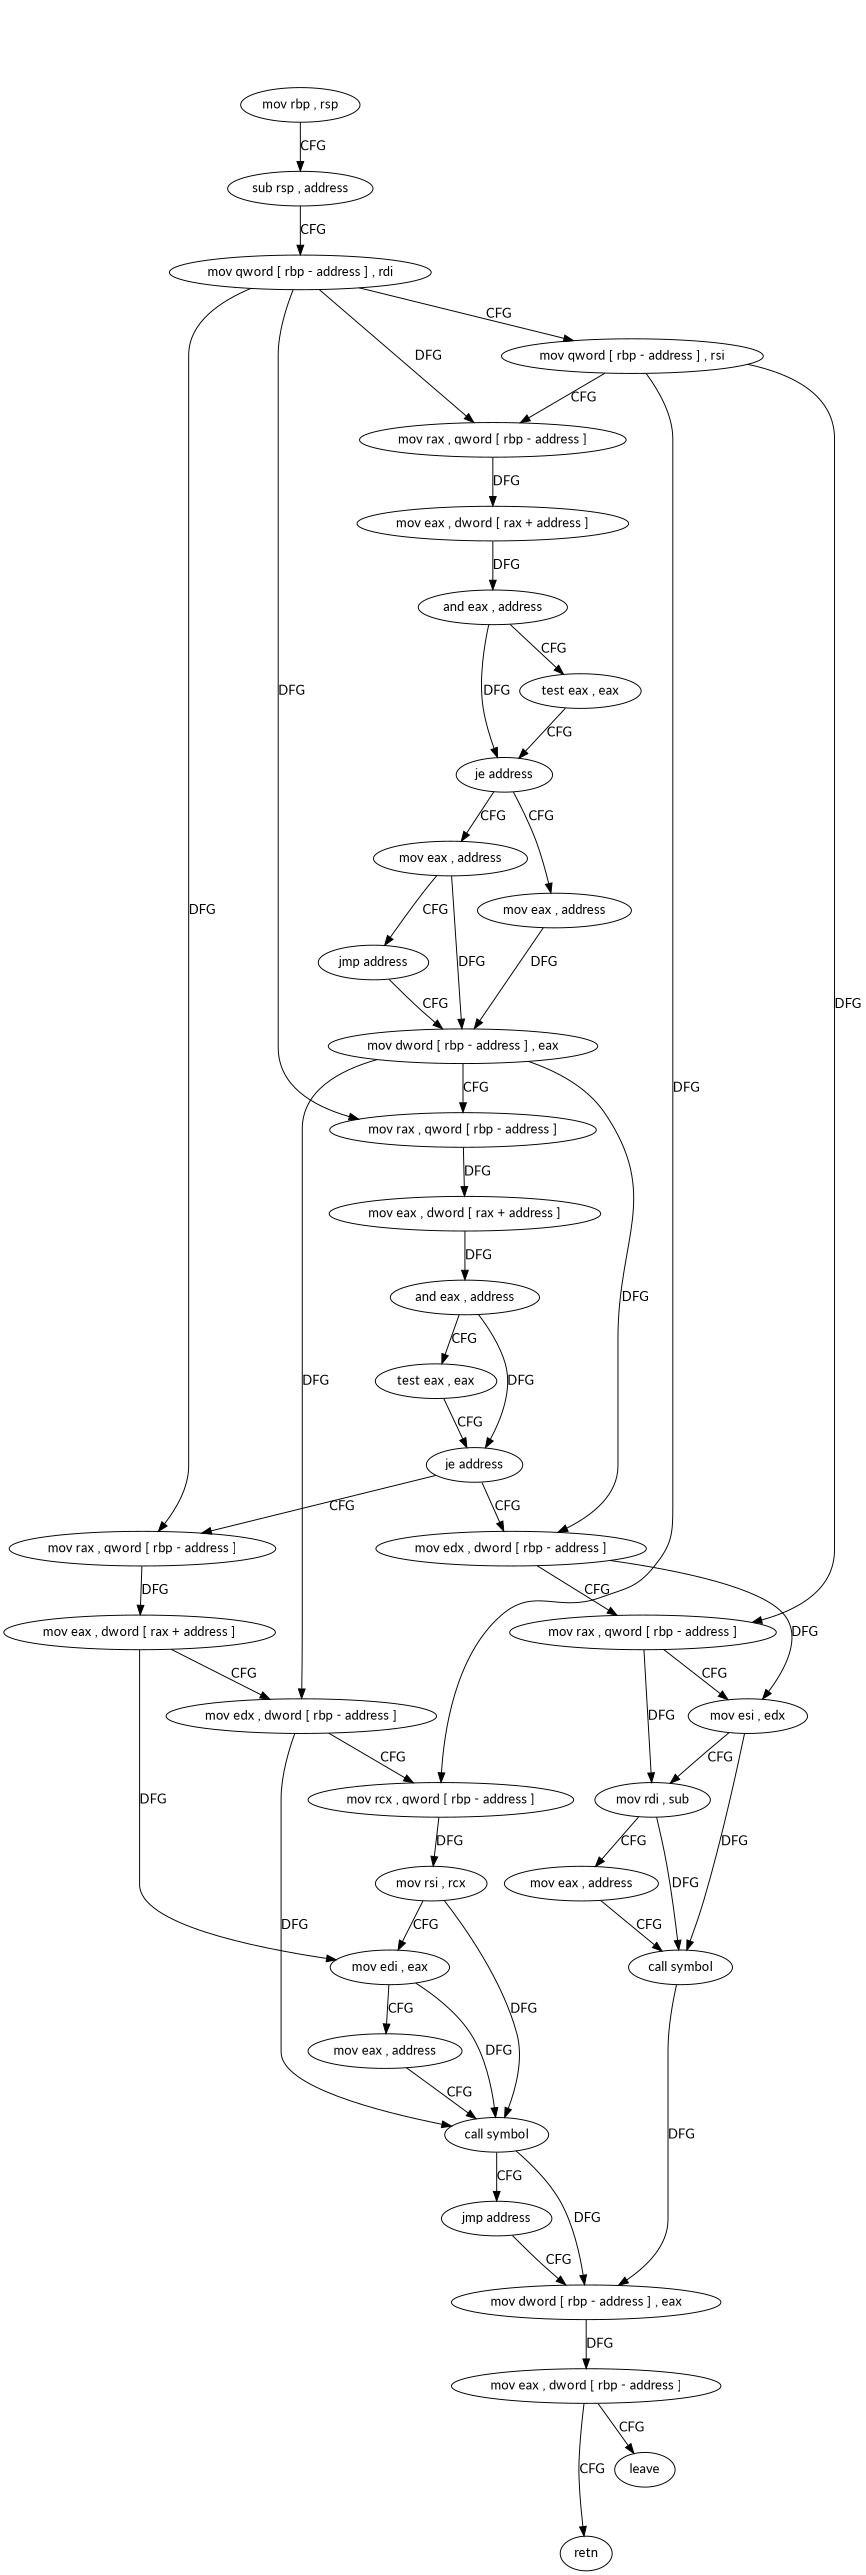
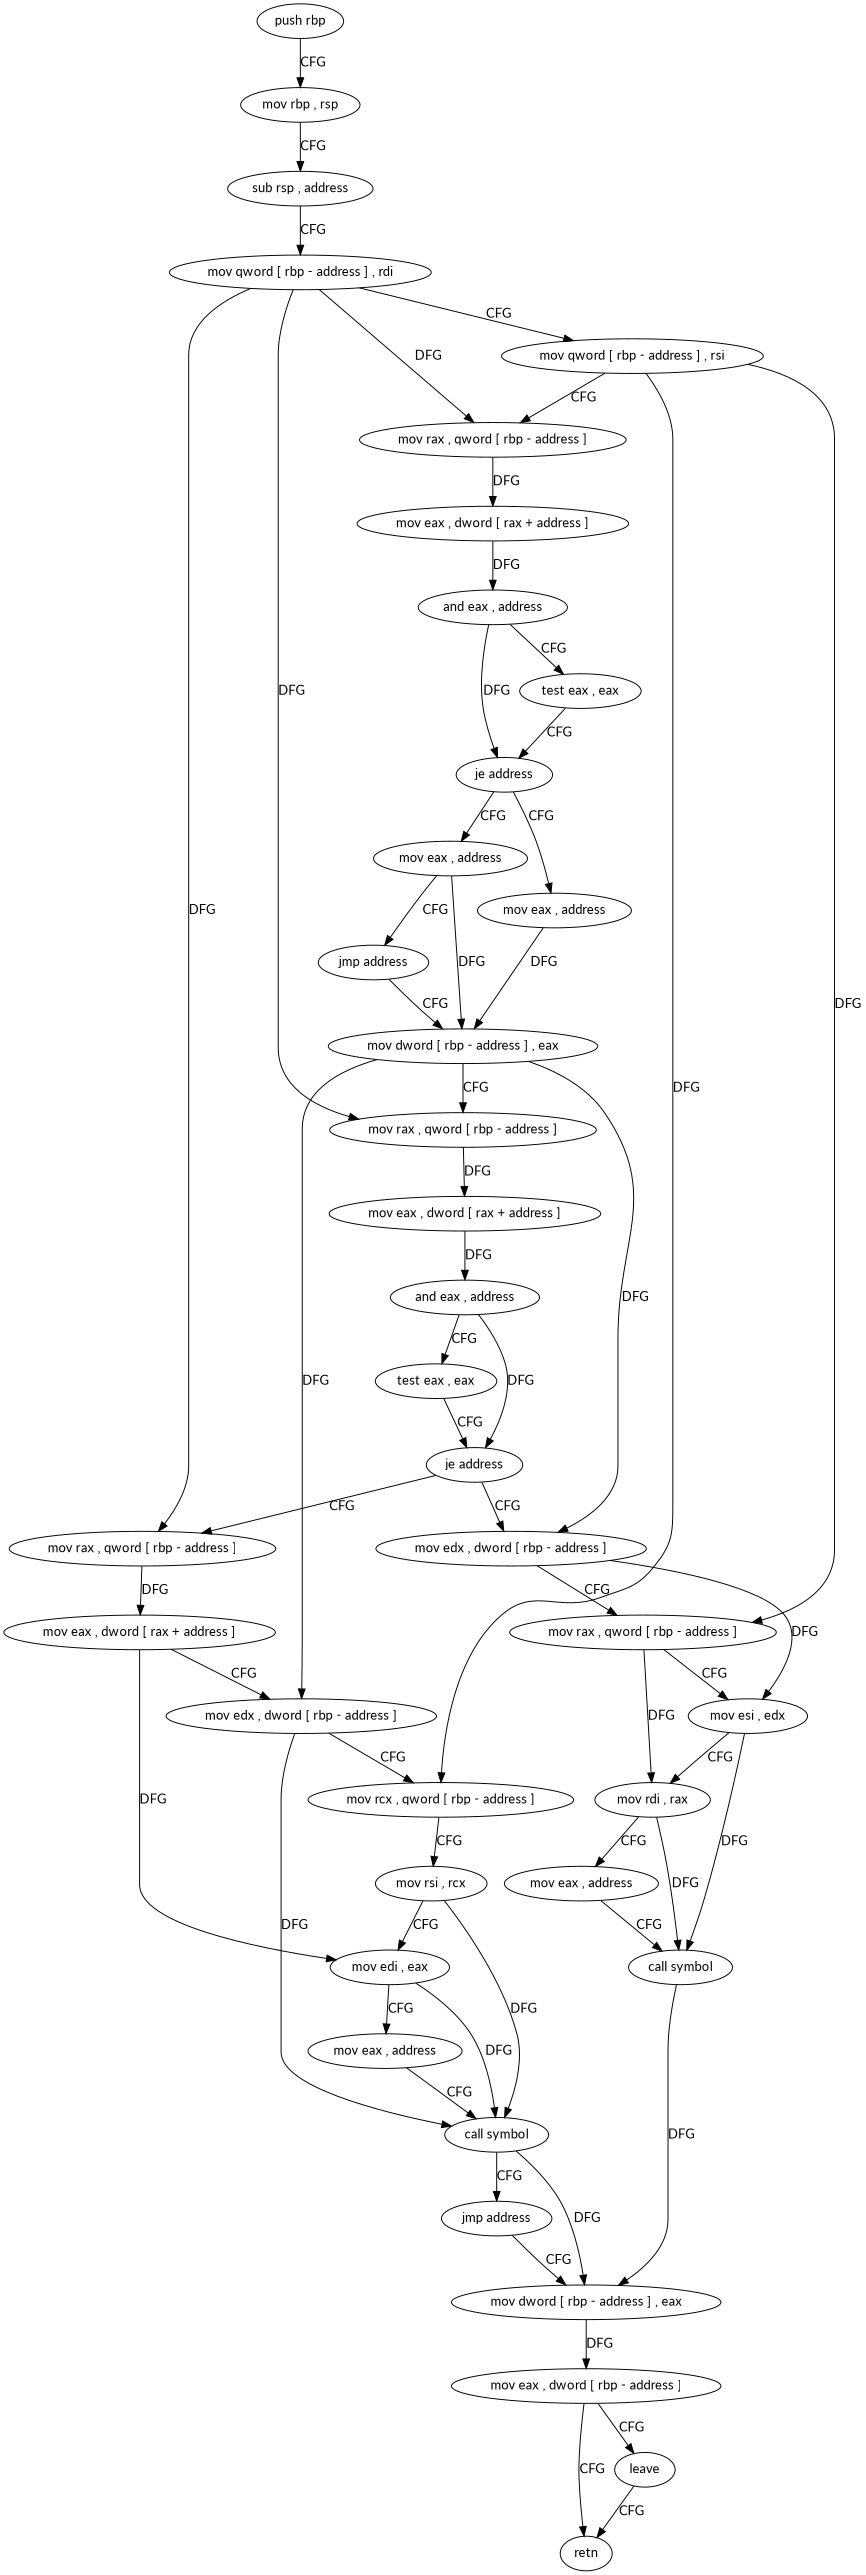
none -> (300, 21)
(653, 1800) -> (653, 1800)
(450, 1842) -> (450, 1842)
none -> (618, 2508)
